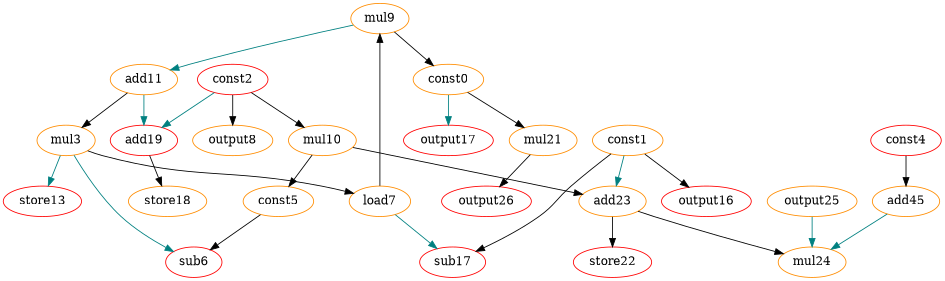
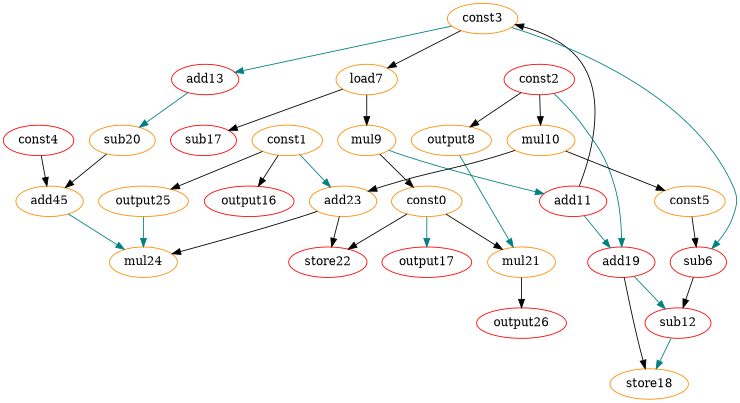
(144, 80) -> (573, 201)
(66, 140) -> (483, 19)
none -> (122, 140)
none -> (484, 198)
(42, 201) -> (205, 80)
(551, 206) -> (221, 169)
none -> (381, 229)
(413, 229) -> (290, 108)
none -> (678, 323)
